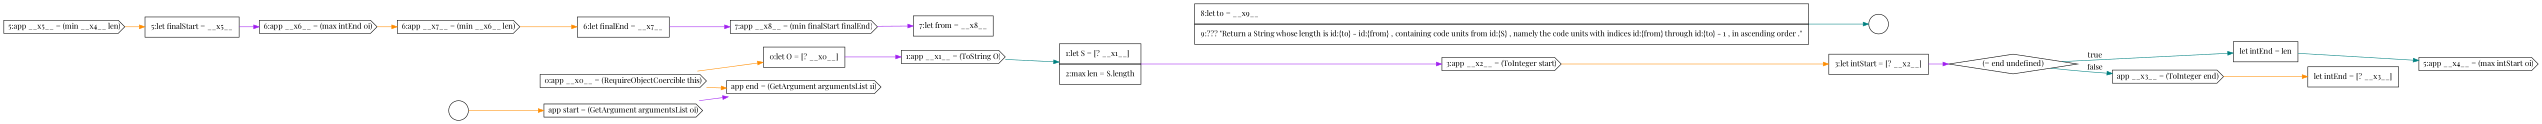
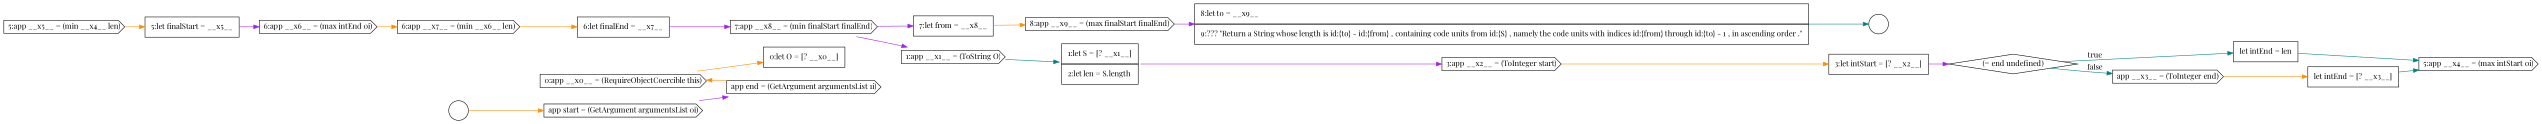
none -> (1100, 24)
(870, 57) -> (879, 41)
none -> (2406, 71)
(1100, 74) -> (1099, 74)
(714, 88) -> (719, 81)
